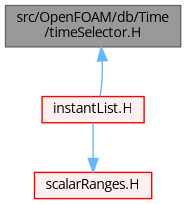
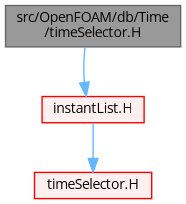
(102, 79) -> (84, 65)
(93, 185) -> (93, 185)
